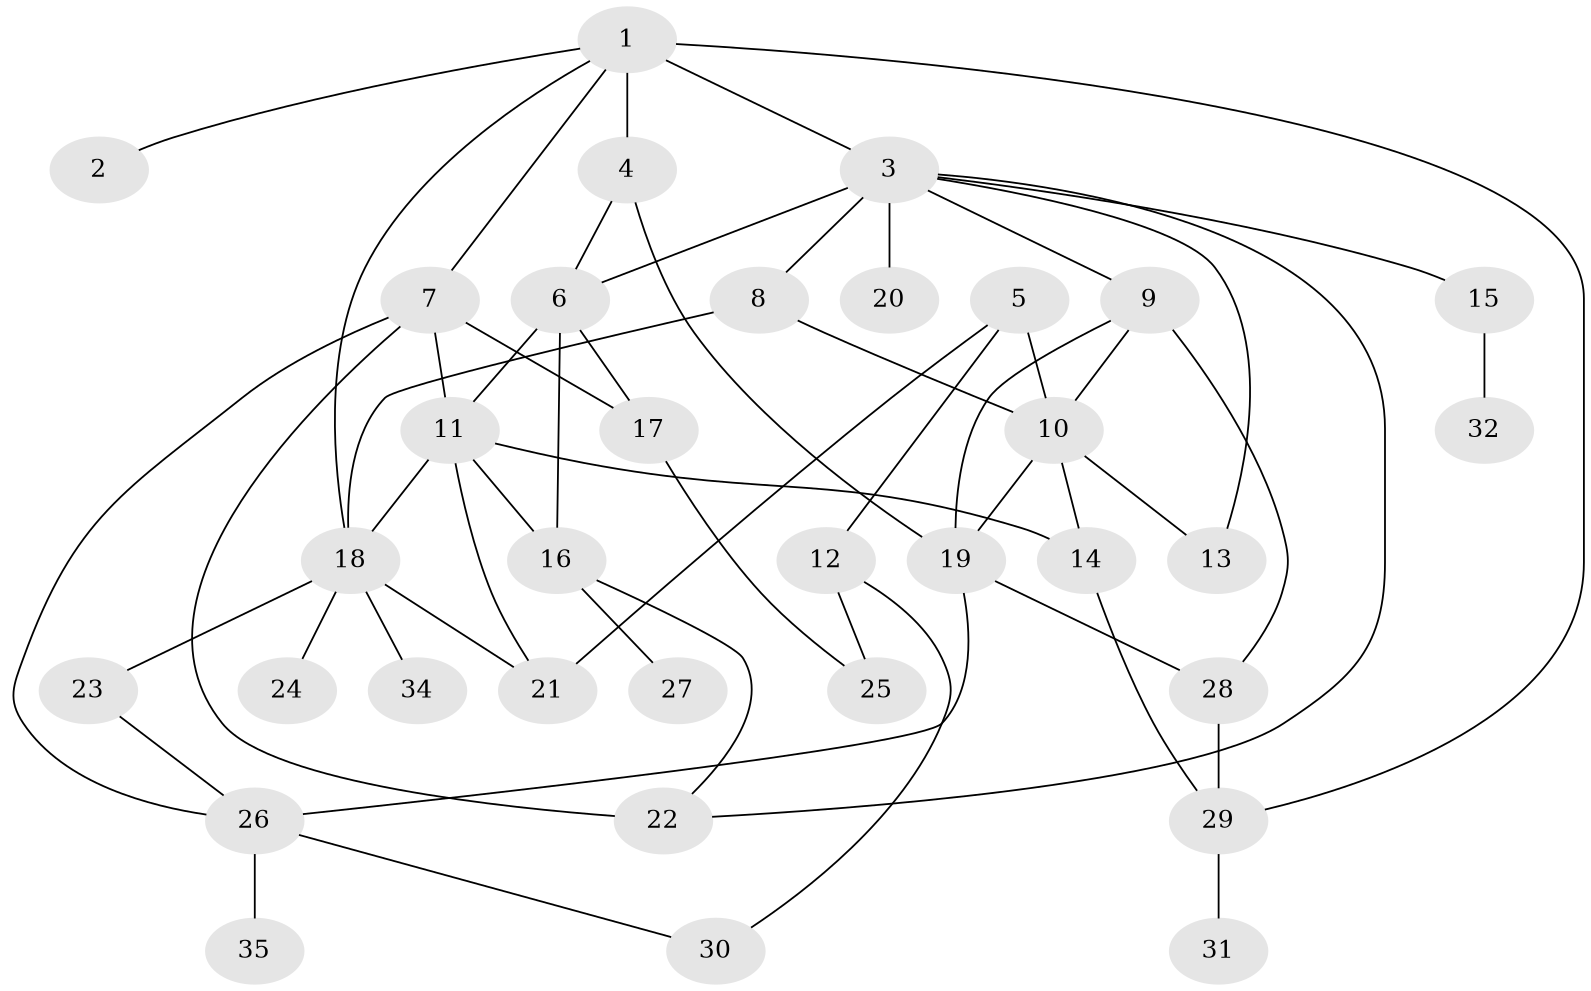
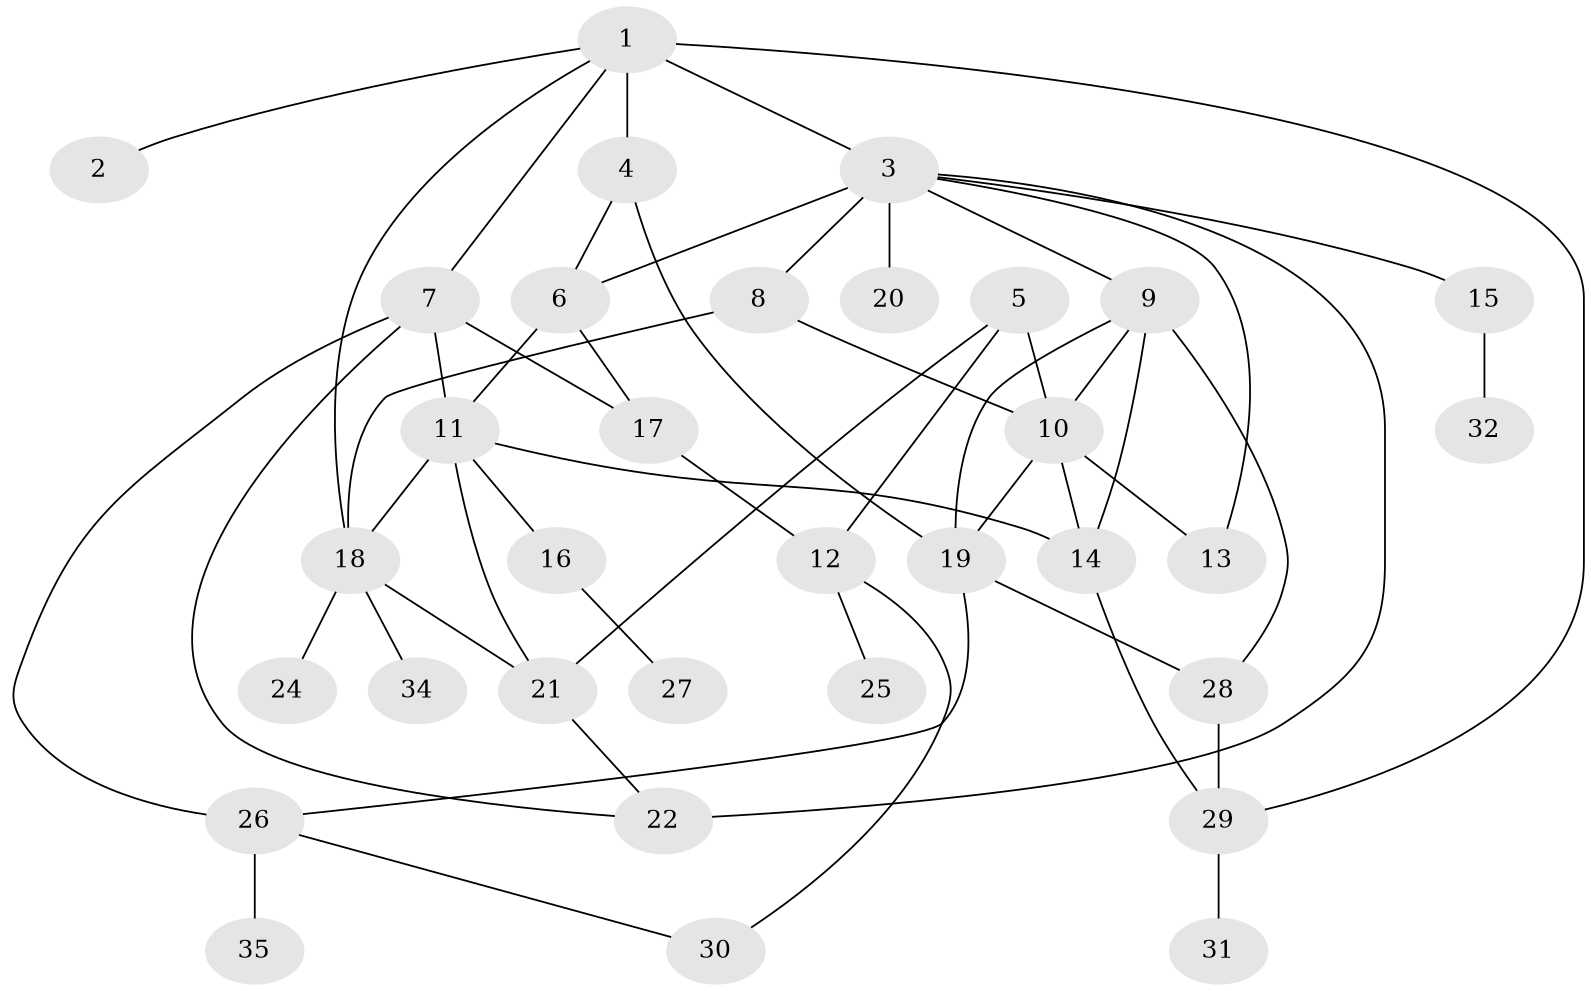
(559, 430) -> none
none -> (1127, 432)
(744, 573) -> (738, 496)
(739, 655) -> (606, 756)
(88, 691) -> none
